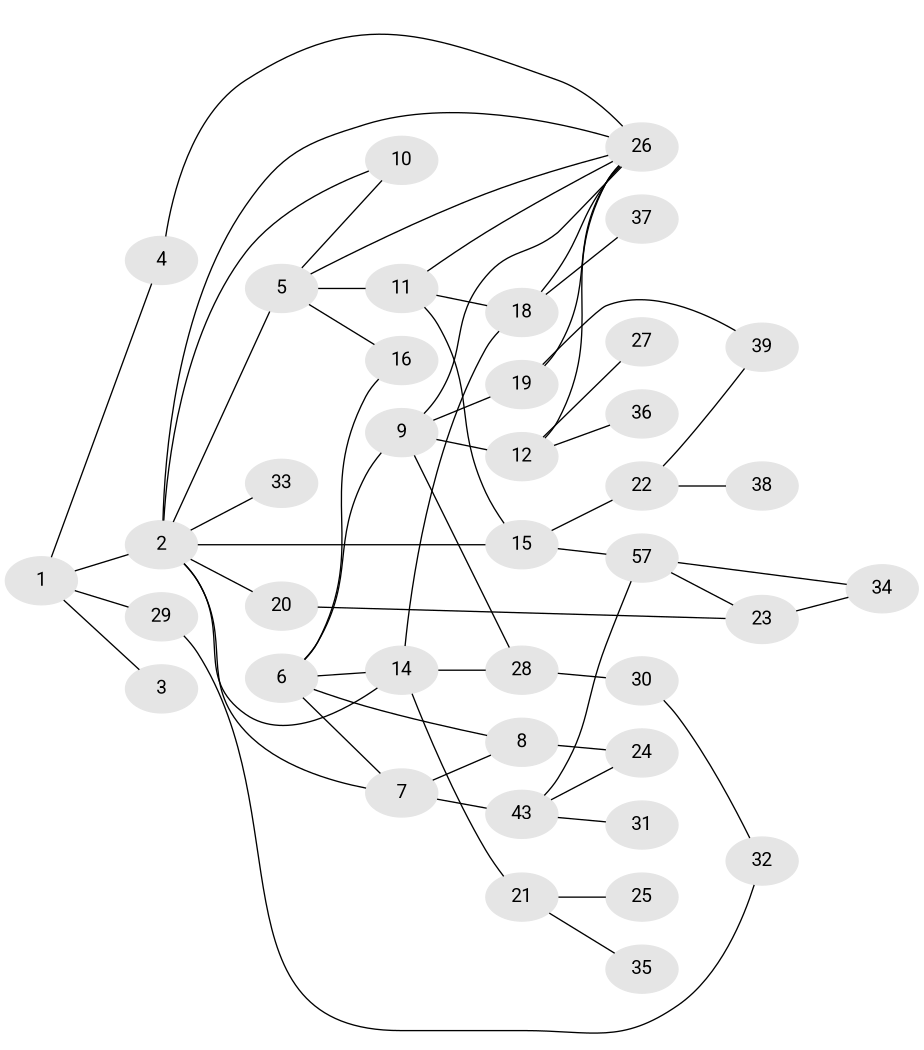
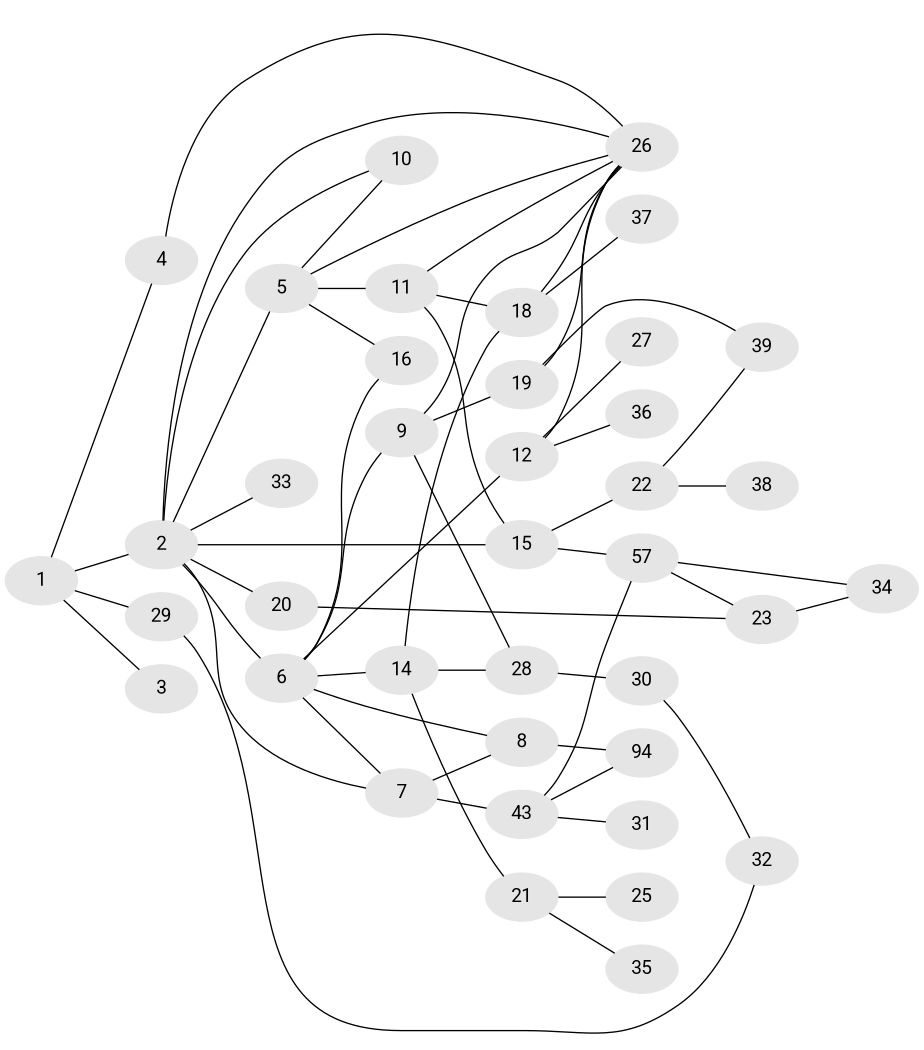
(461, 444) -> (402, 567)
(242, 711) -> (222, 611)
(642, 753) -> (642, 753)
